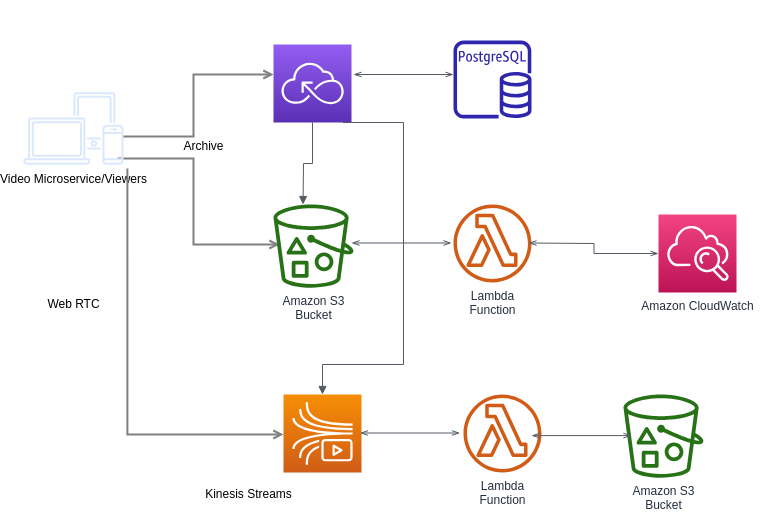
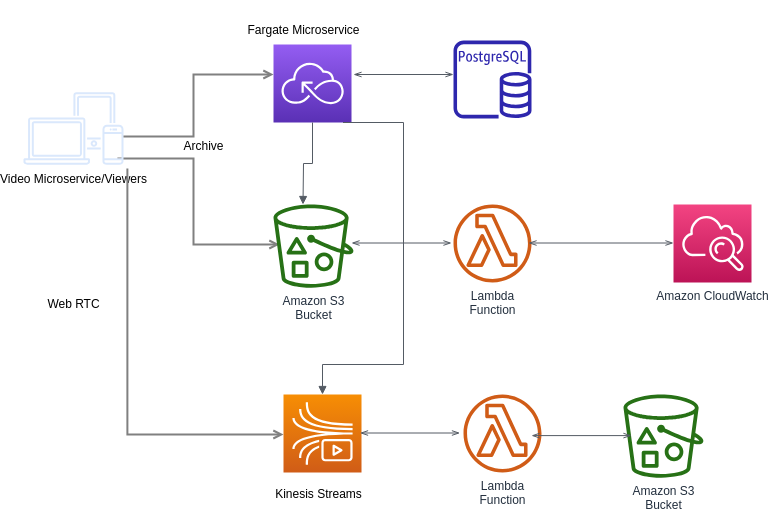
none -> (304, 31)
(698, 254) -> (713, 244)
(249, 495) -> (319, 495)
